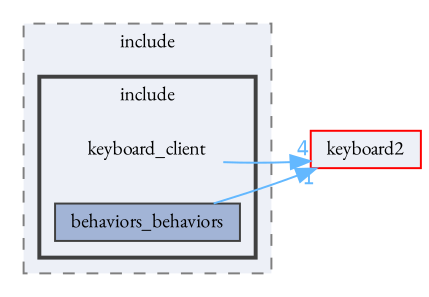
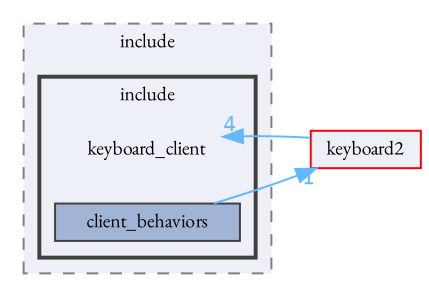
(243, 163) -> (283, 137)
(148, 222) -> (148, 222)
